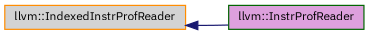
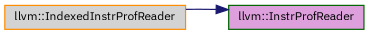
(213, 25) -> (201, 9)
